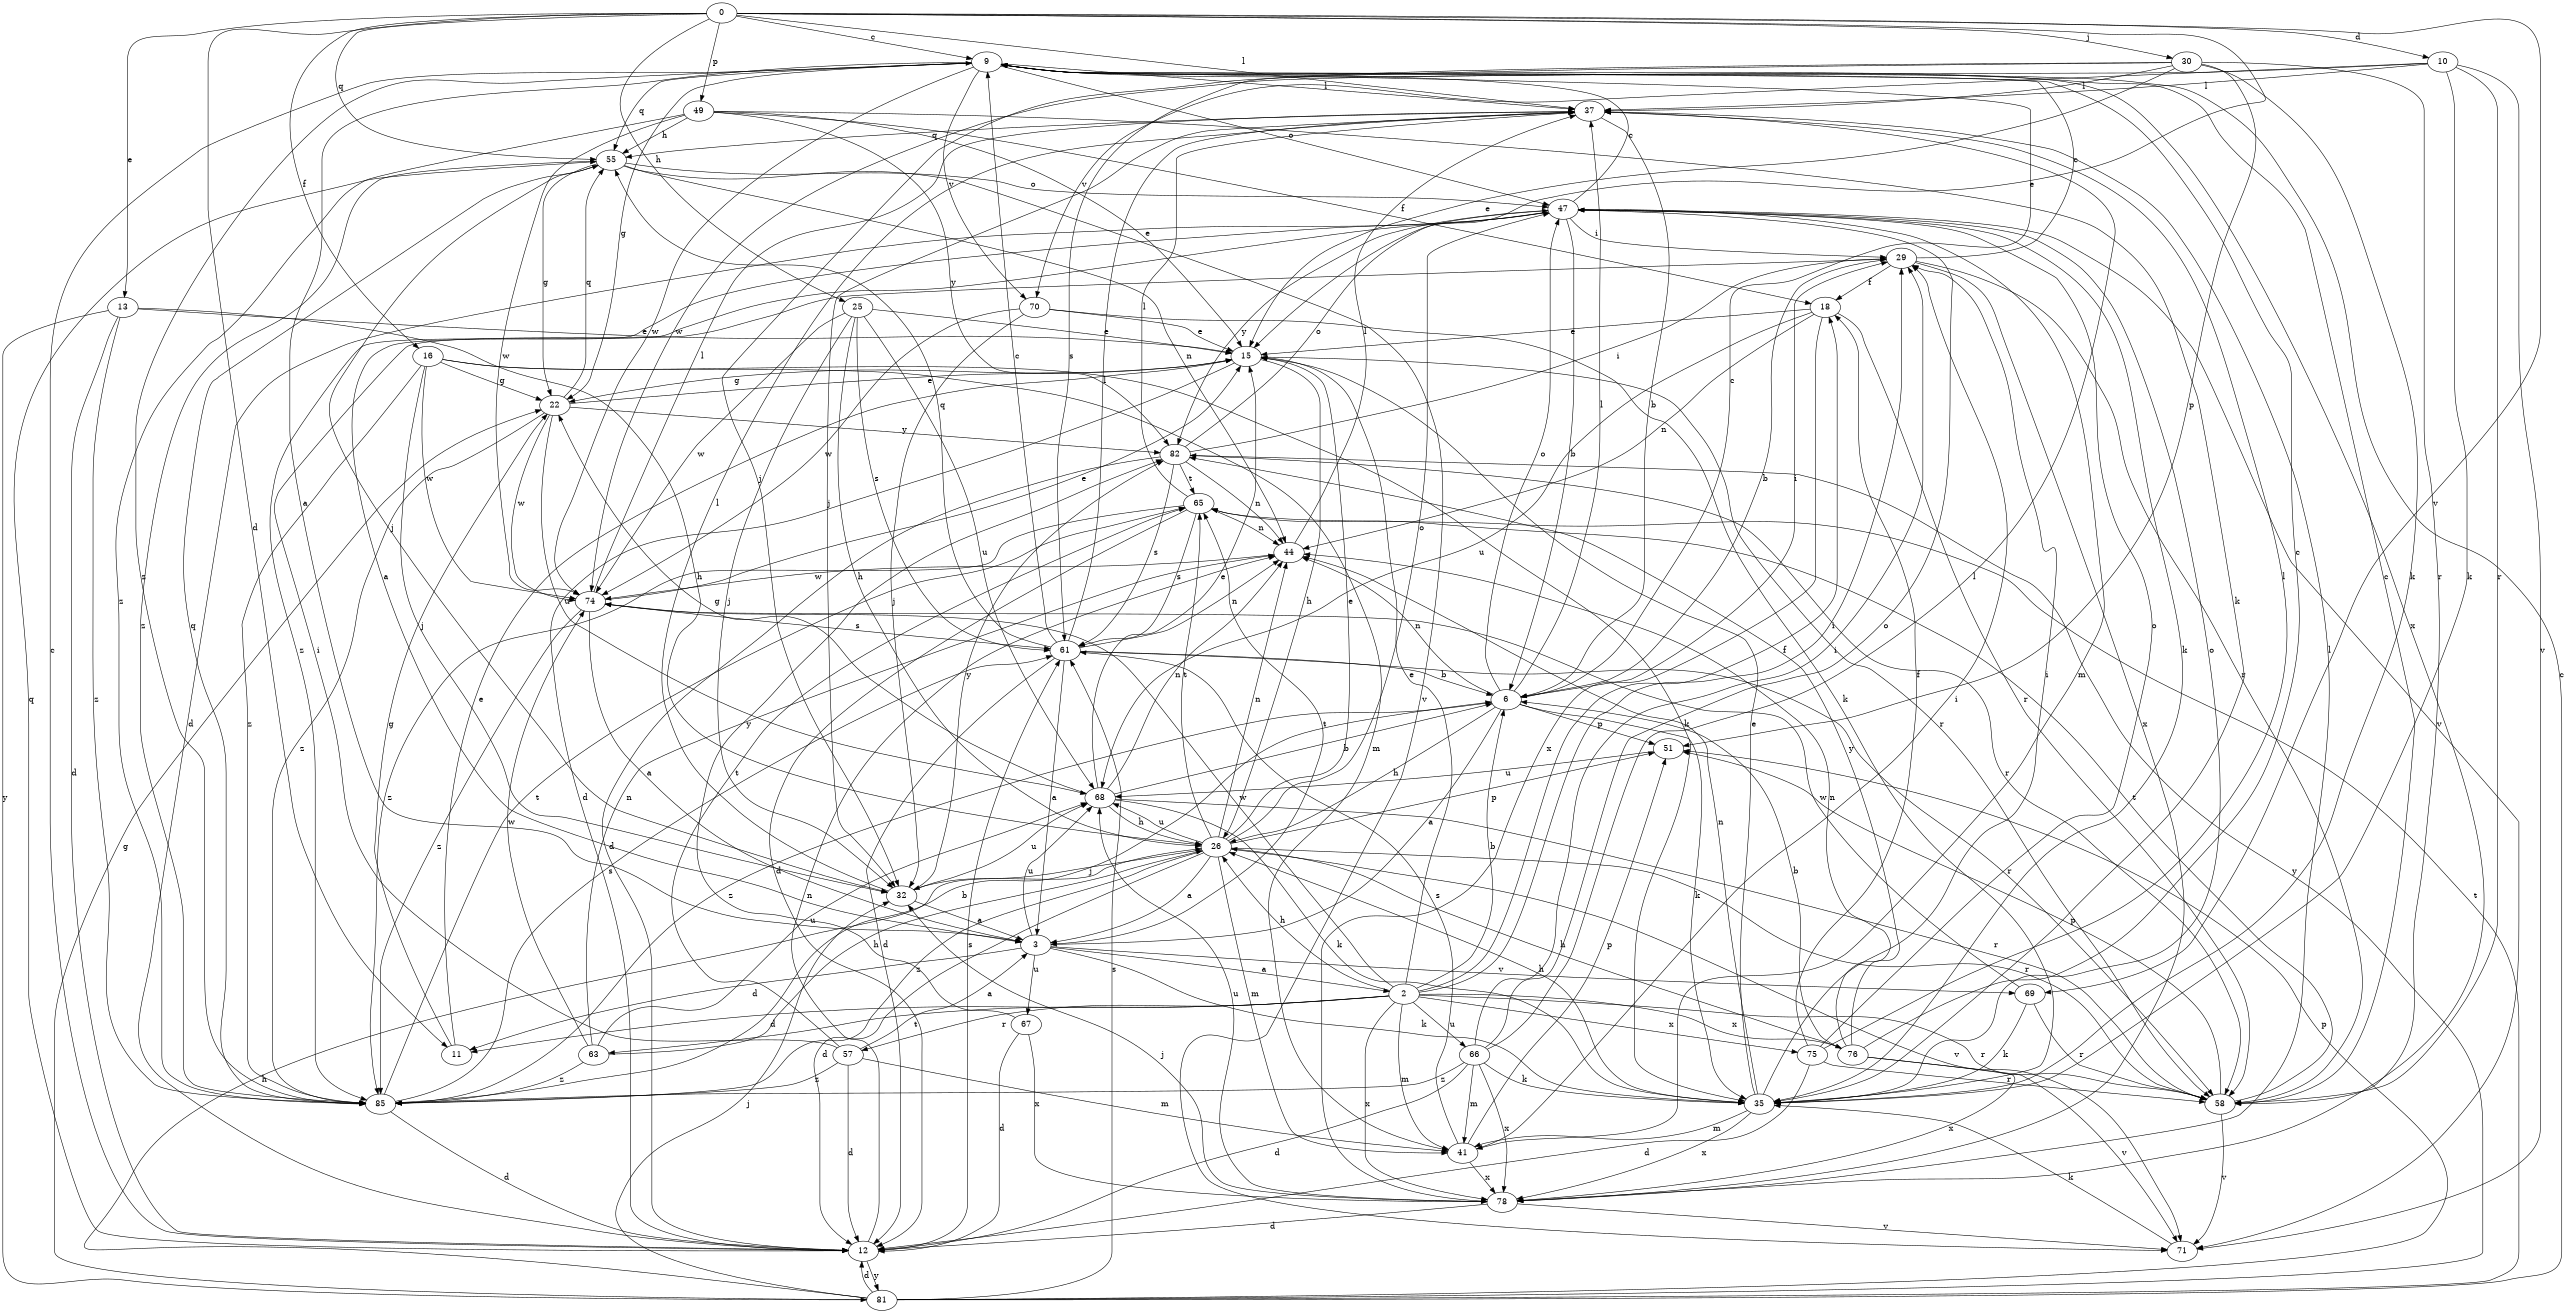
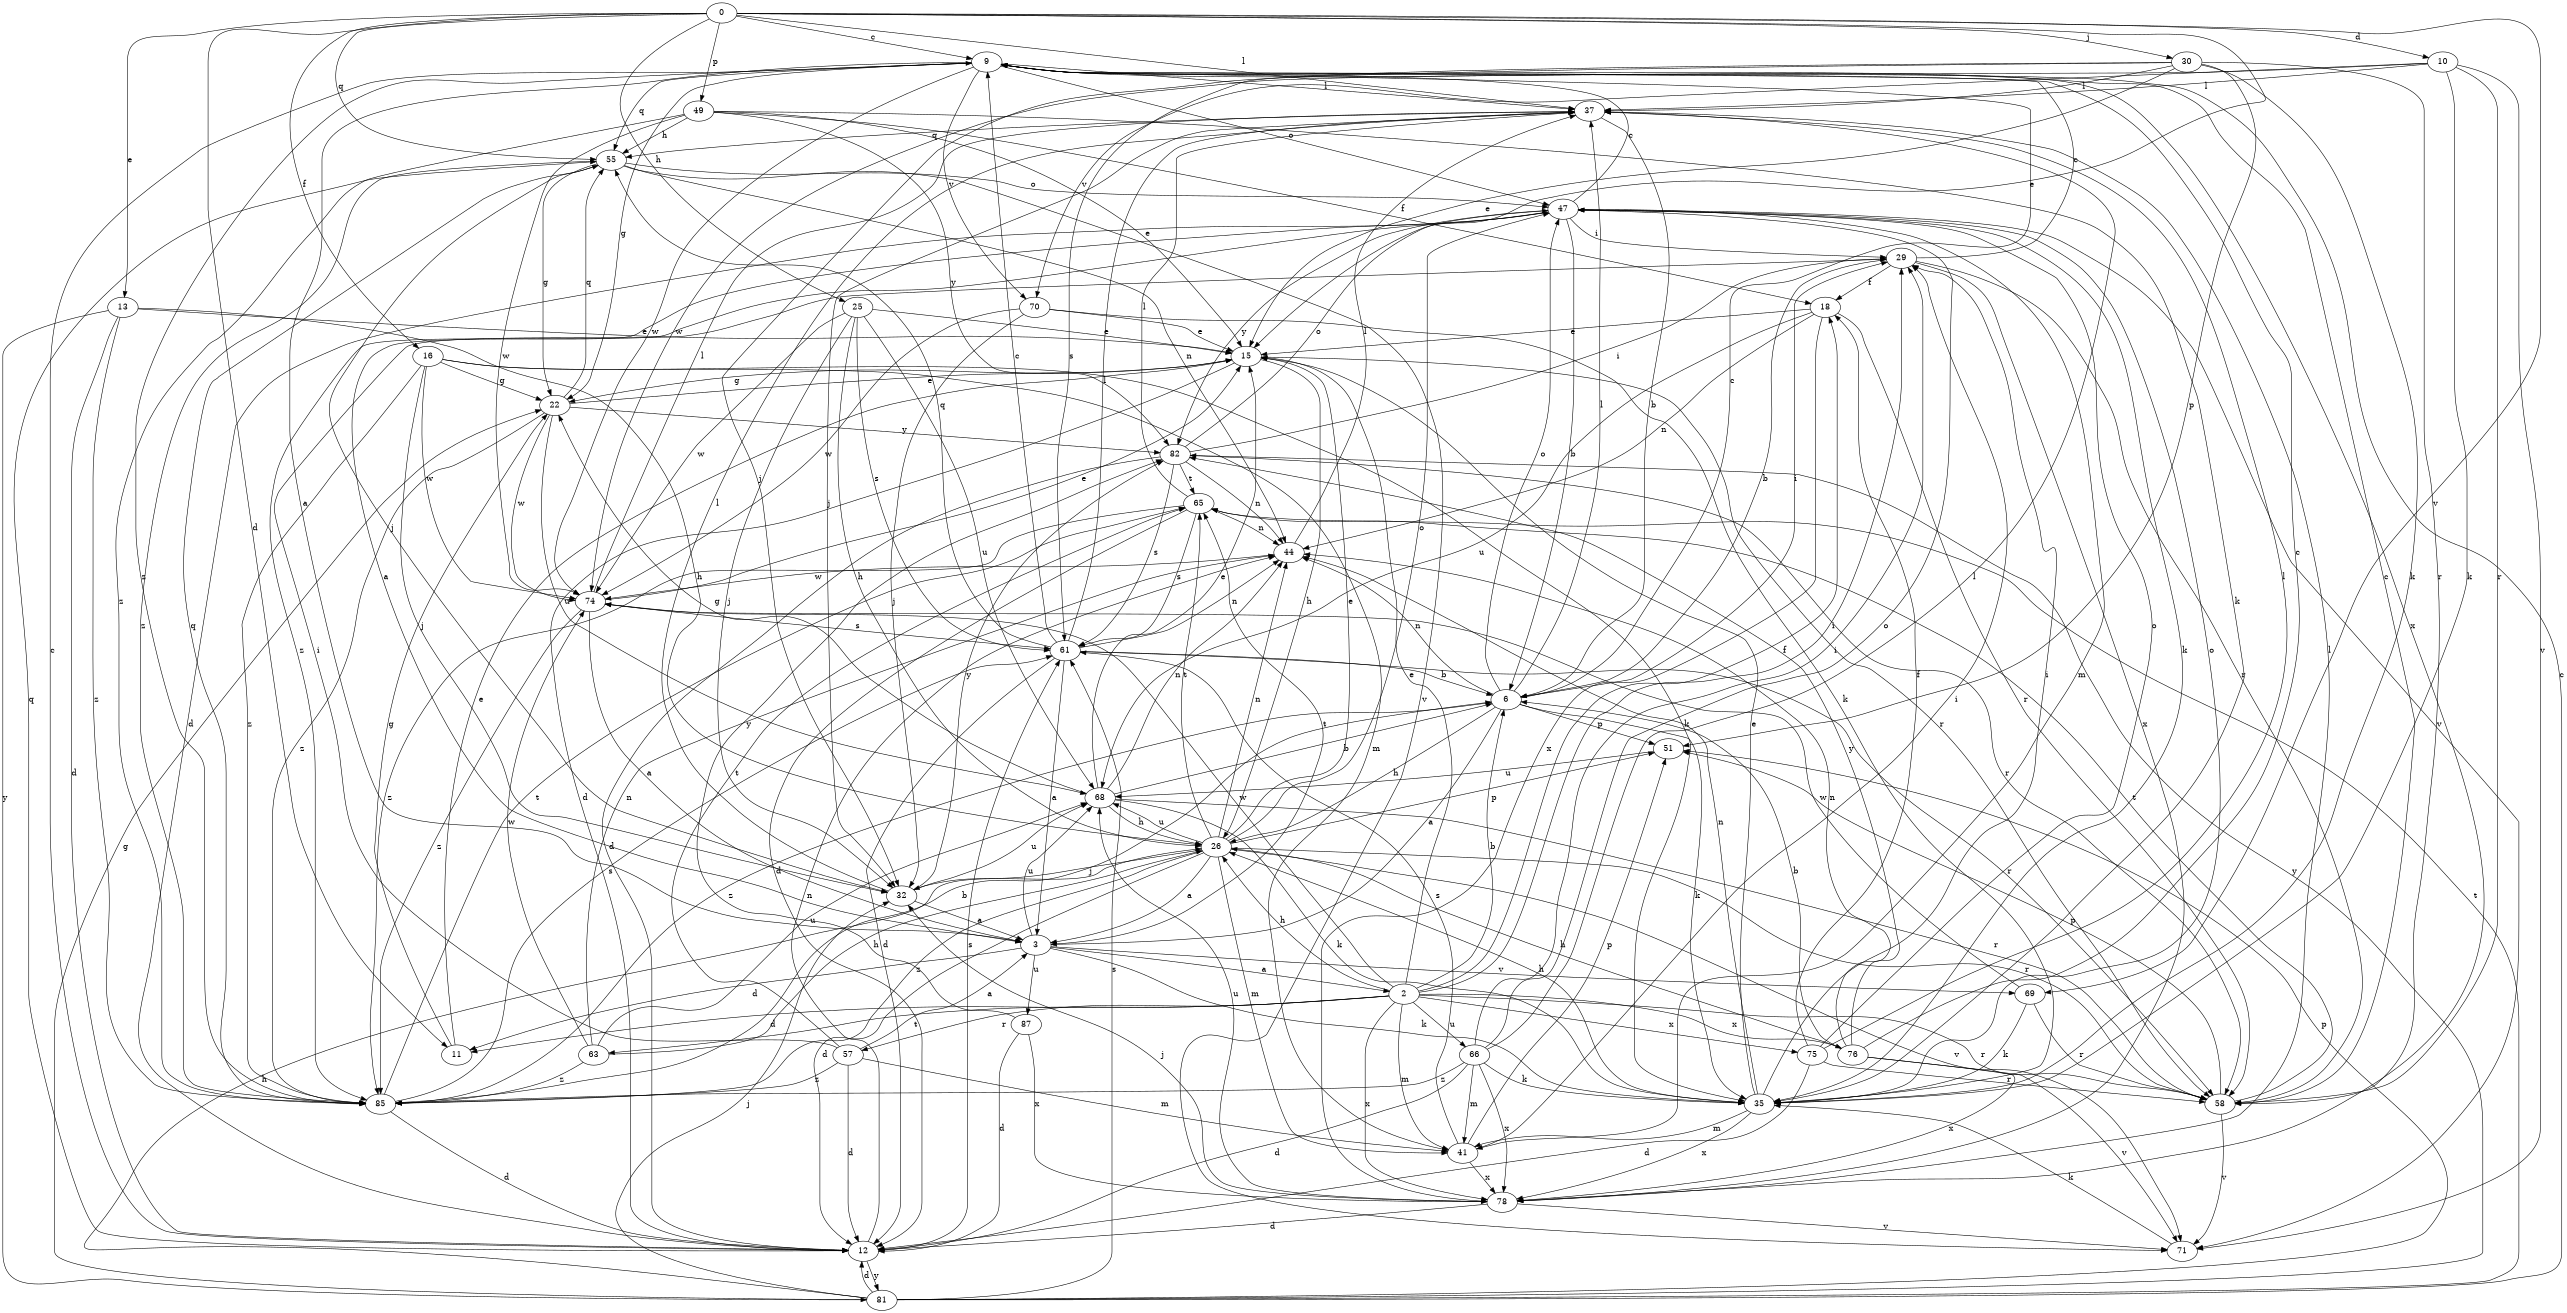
(1026, 1025) -> (1026, 1025)
